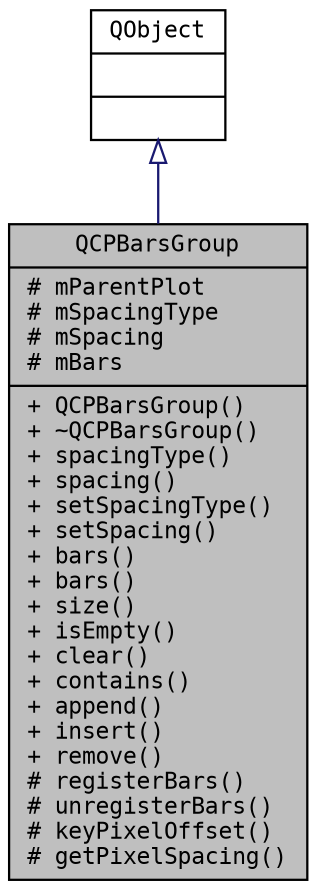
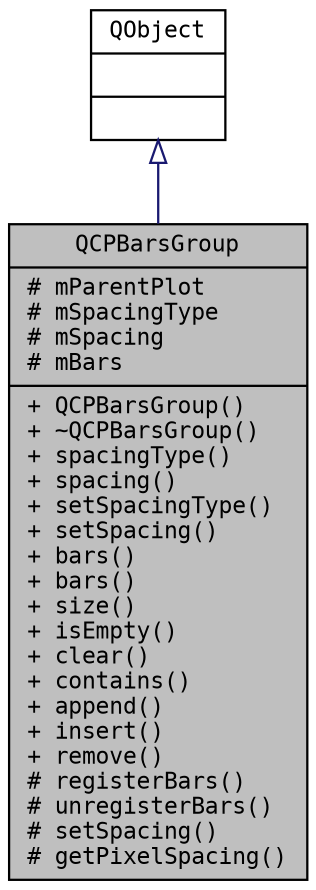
(151, 832) -> (124, 832)
